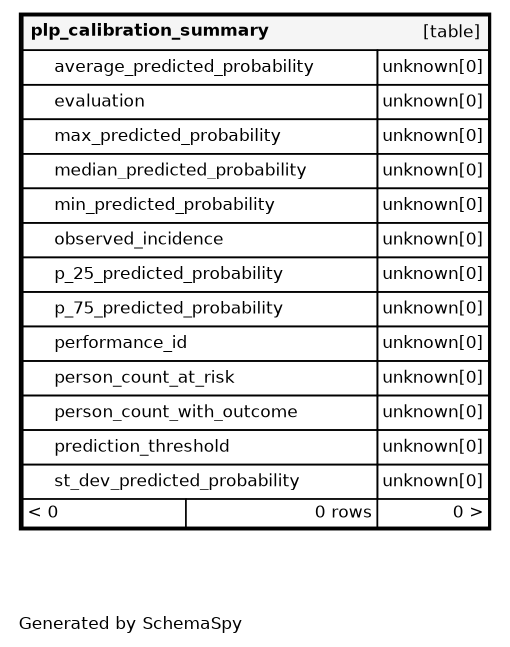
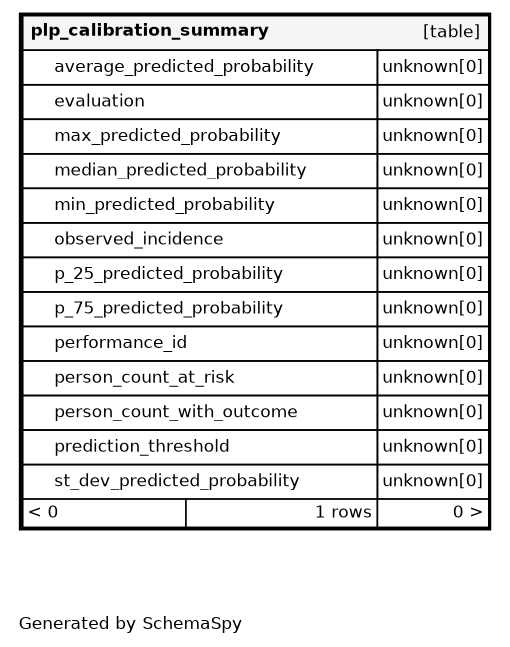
(344, 512) -> (344, 512)
